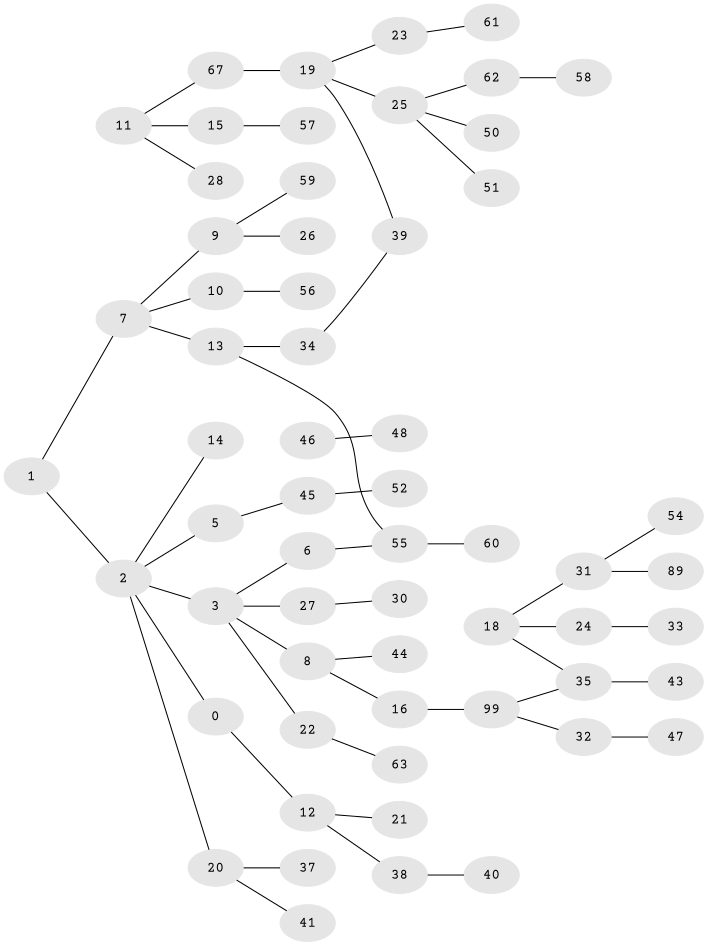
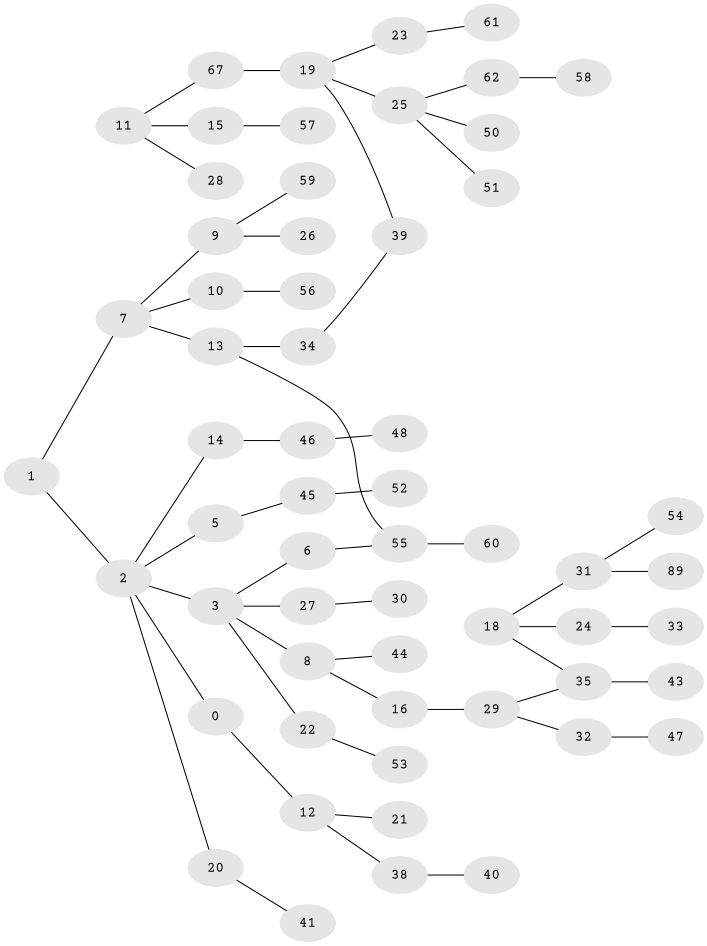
none -> (262, 441)
(492, 709) -> (492, 709)
(400, 765) -> (400, 765)
(308, 868) -> none
